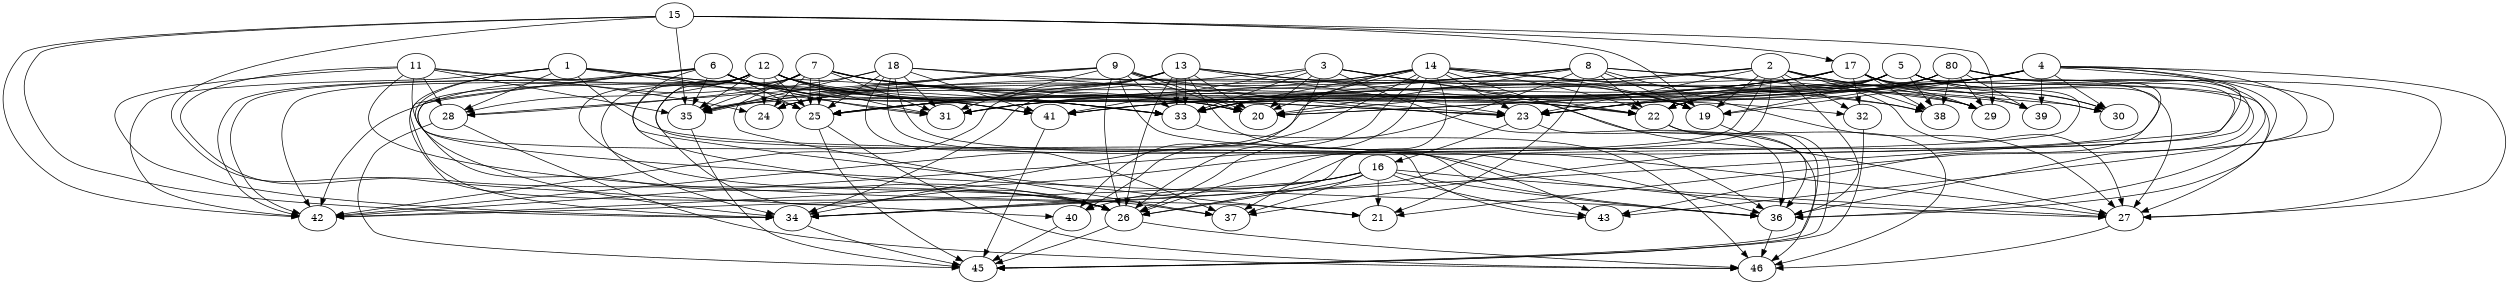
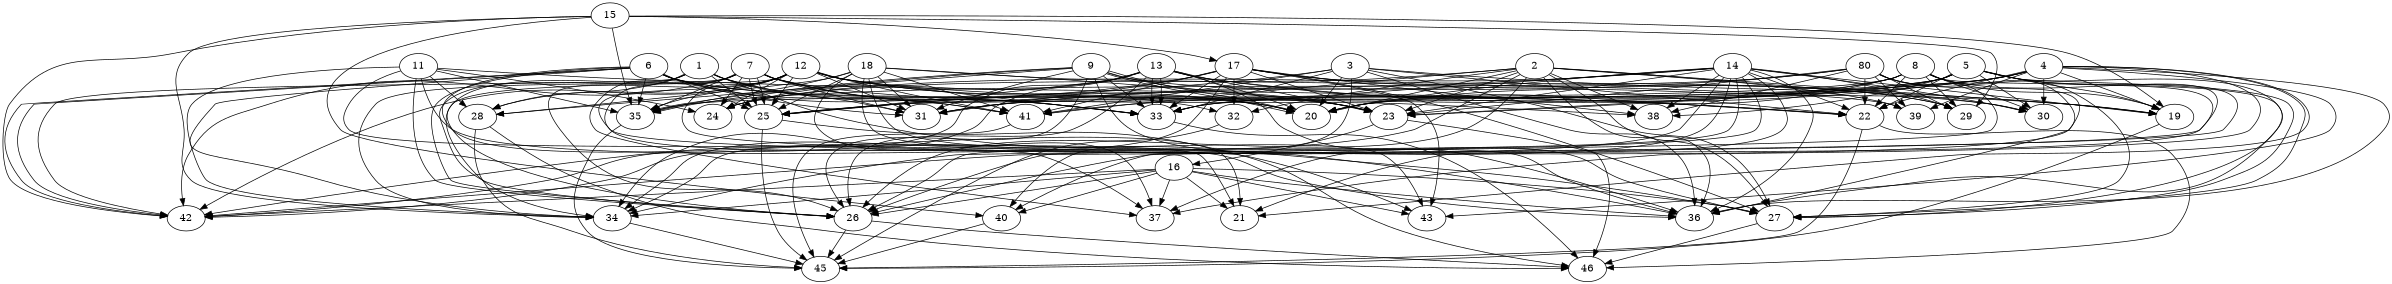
none -> (1886, 87)
(1768, 240) -> none
